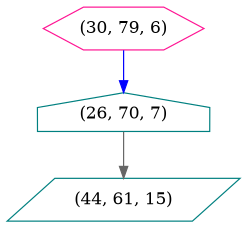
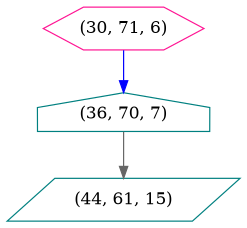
(124, 29) -> (124, 29)
(124, 114) -> (124, 114)
